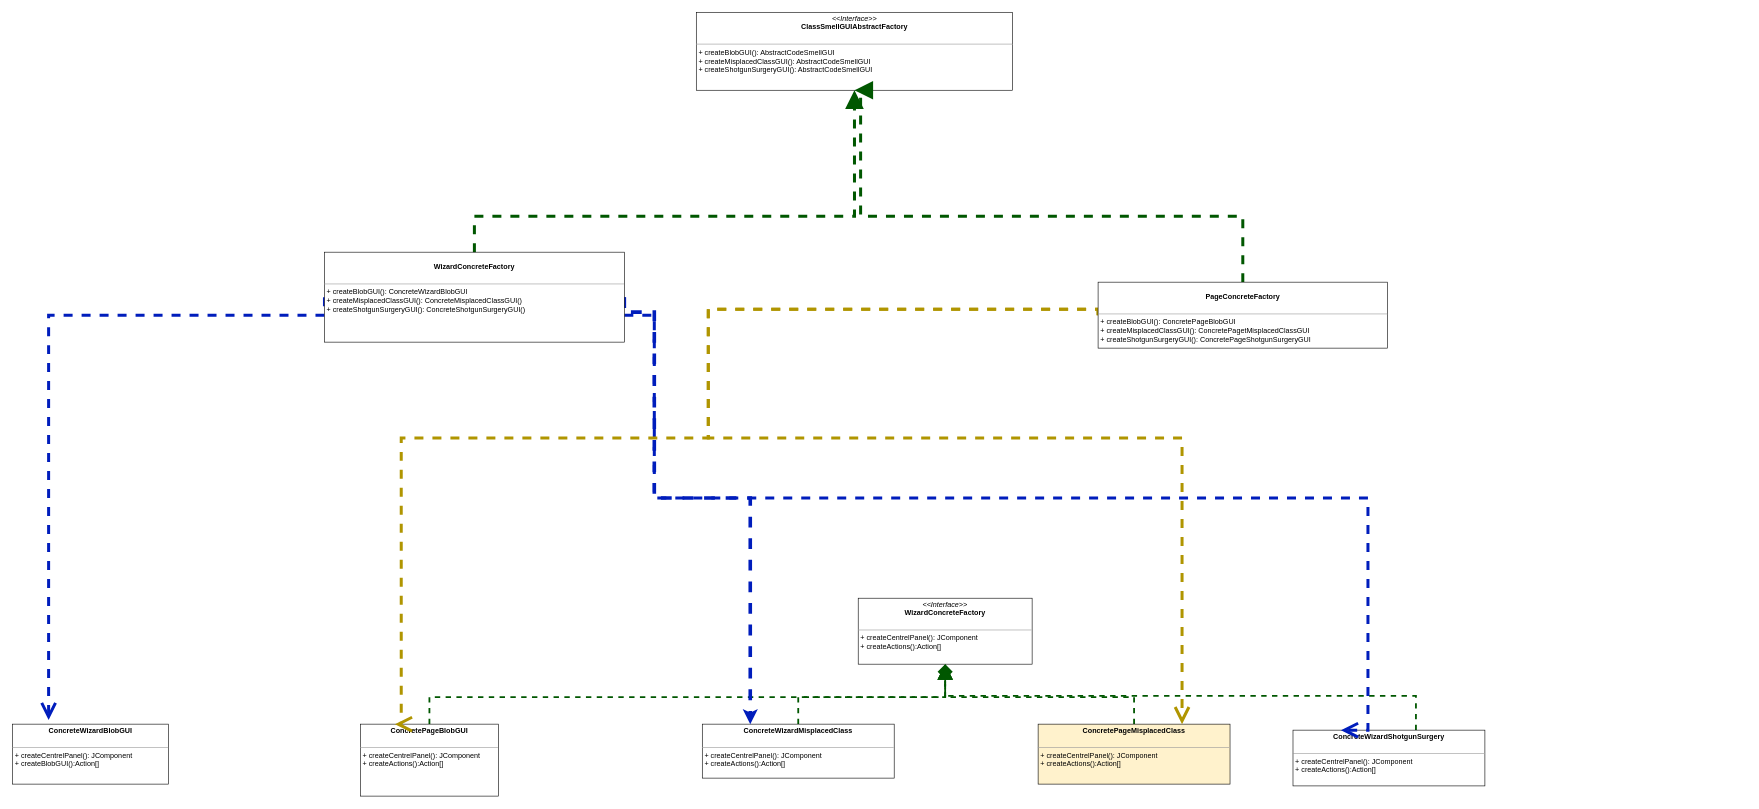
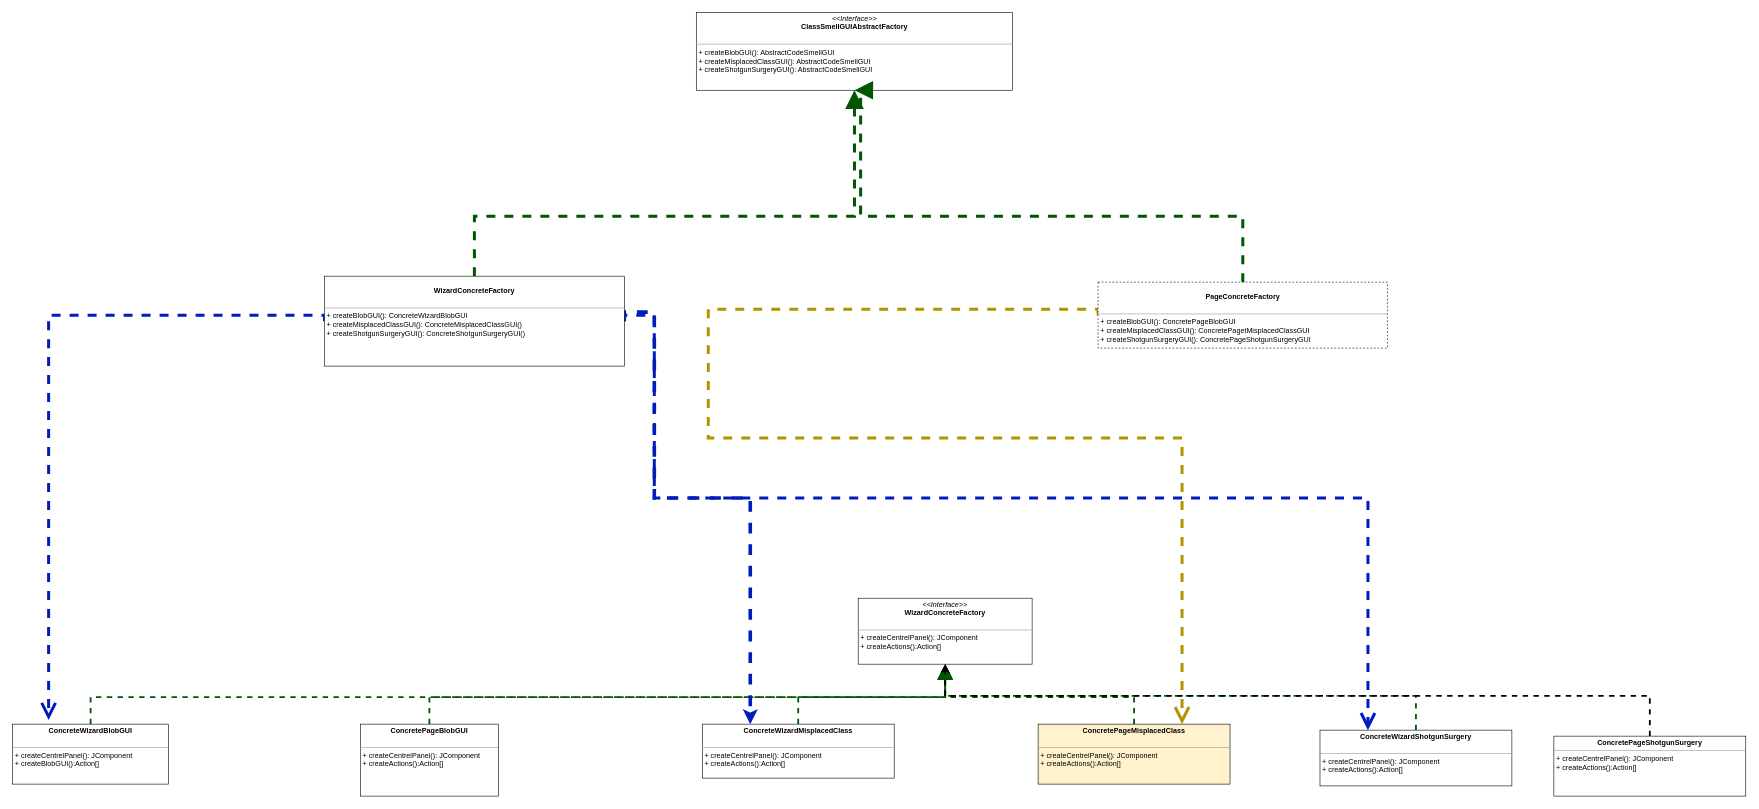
(474, 297) -> (474, 321)
(1243, 315) -> (1243, 315)
(412, 438) -> none
none -> (1554, 696)
none -> (243, 698)
(429, 699) -> (429, 699)
(1389, 758) -> (1416, 758)
none -> (1650, 767)
